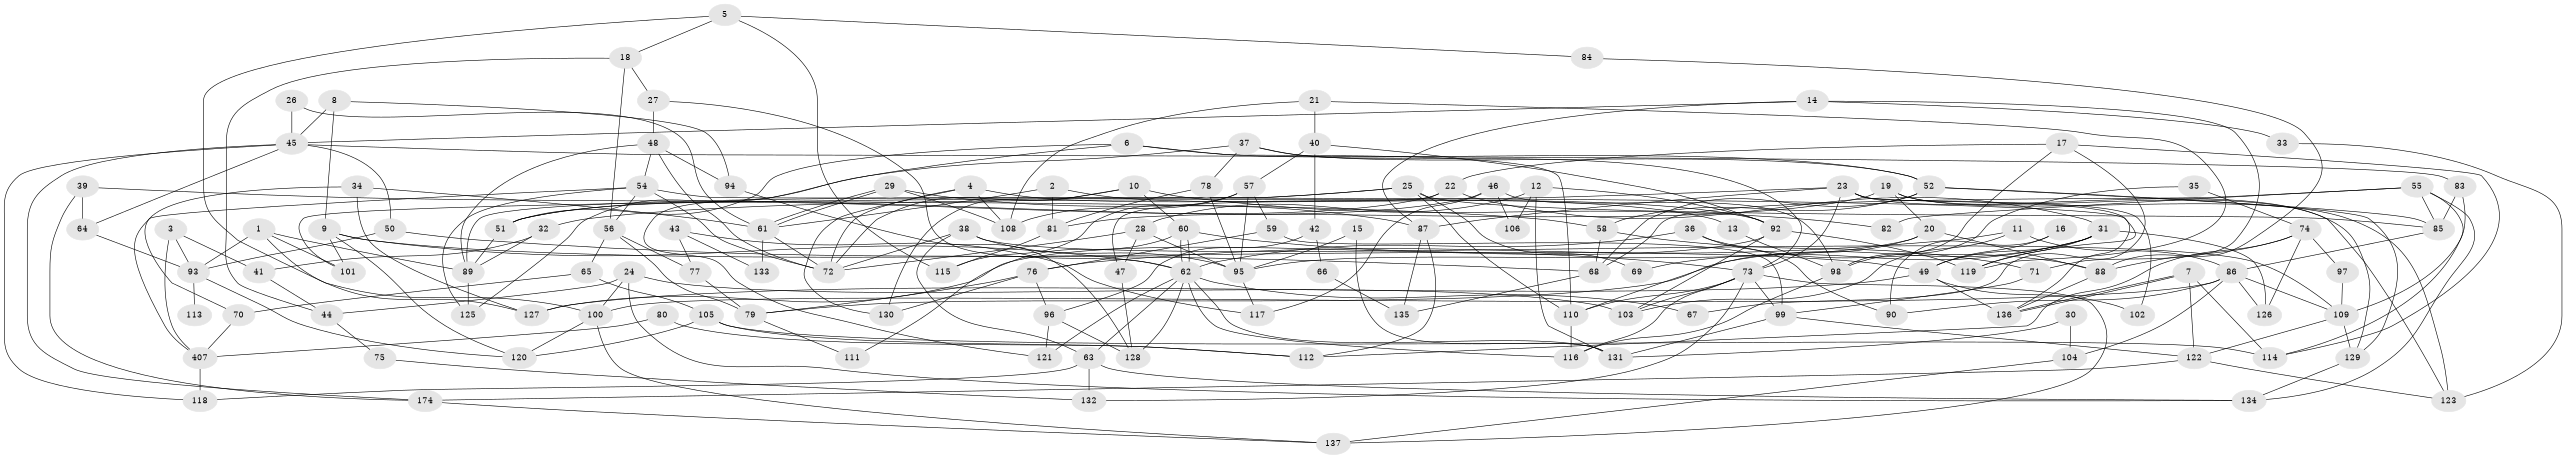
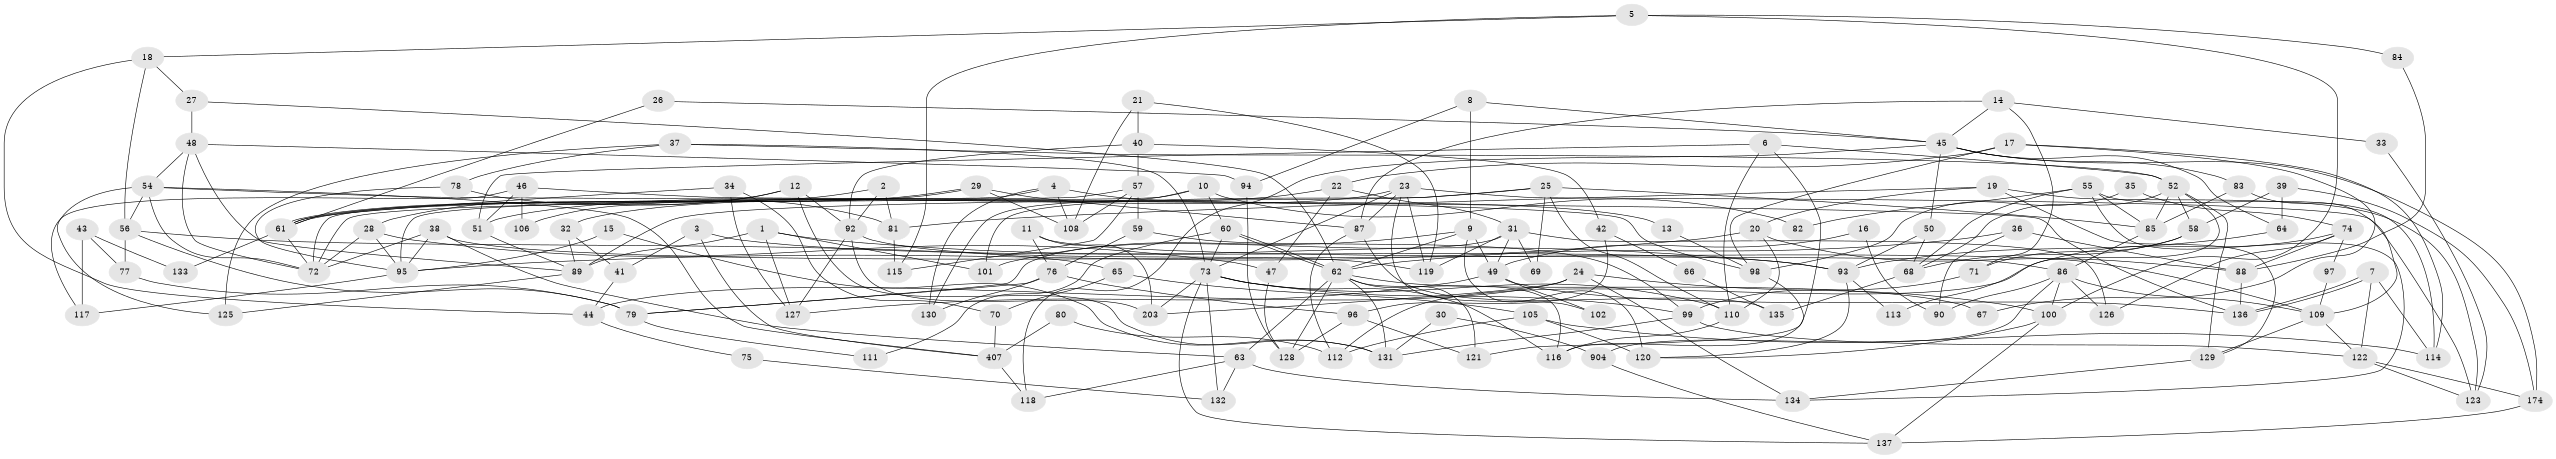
none -> (2128, 258)
(1626, 315) -> (1151, 315)
(2070, 358) -> (1599, 358)
